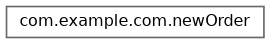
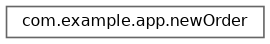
(135, 22) -> (135, 22)
